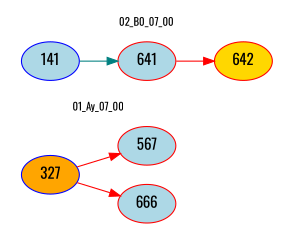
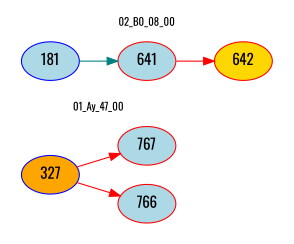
(147, 23) -> (147, 23)
(50, 61) -> (50, 61)
(99, 108) -> (99, 108)
(147, 146) -> (147, 146)
(147, 204) -> (147, 204)
